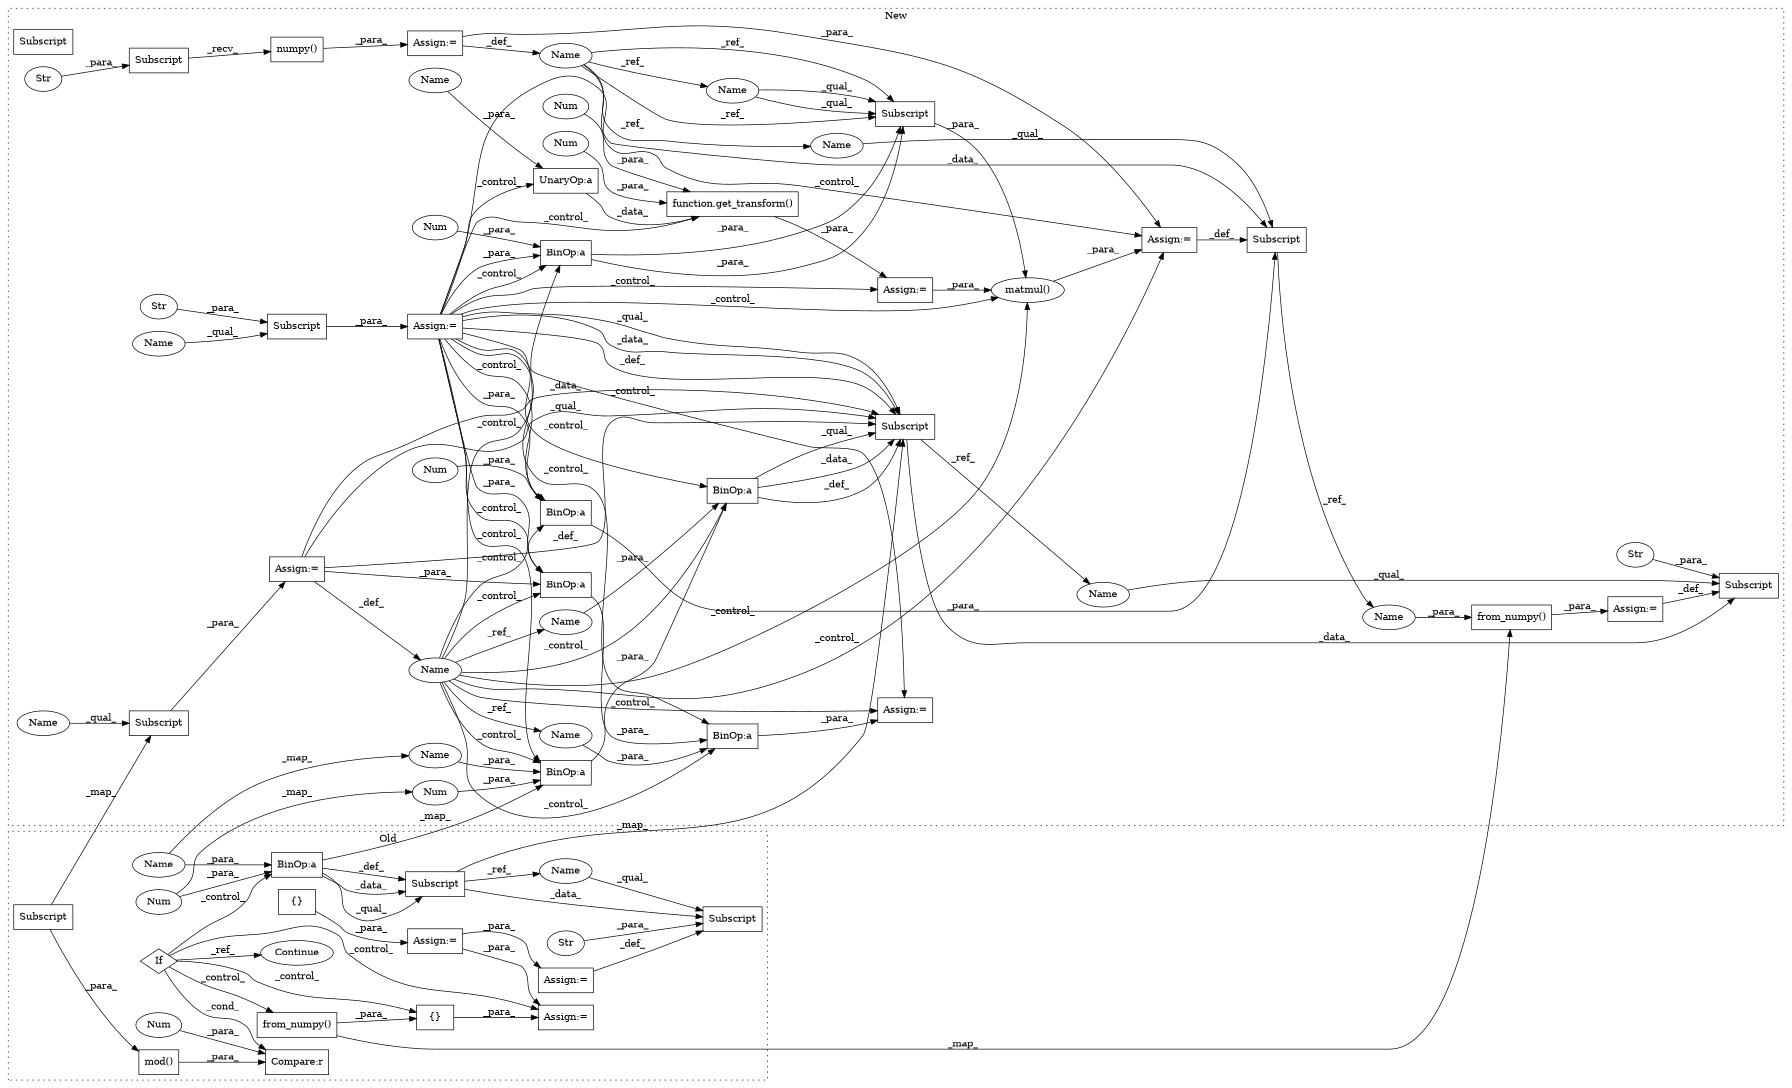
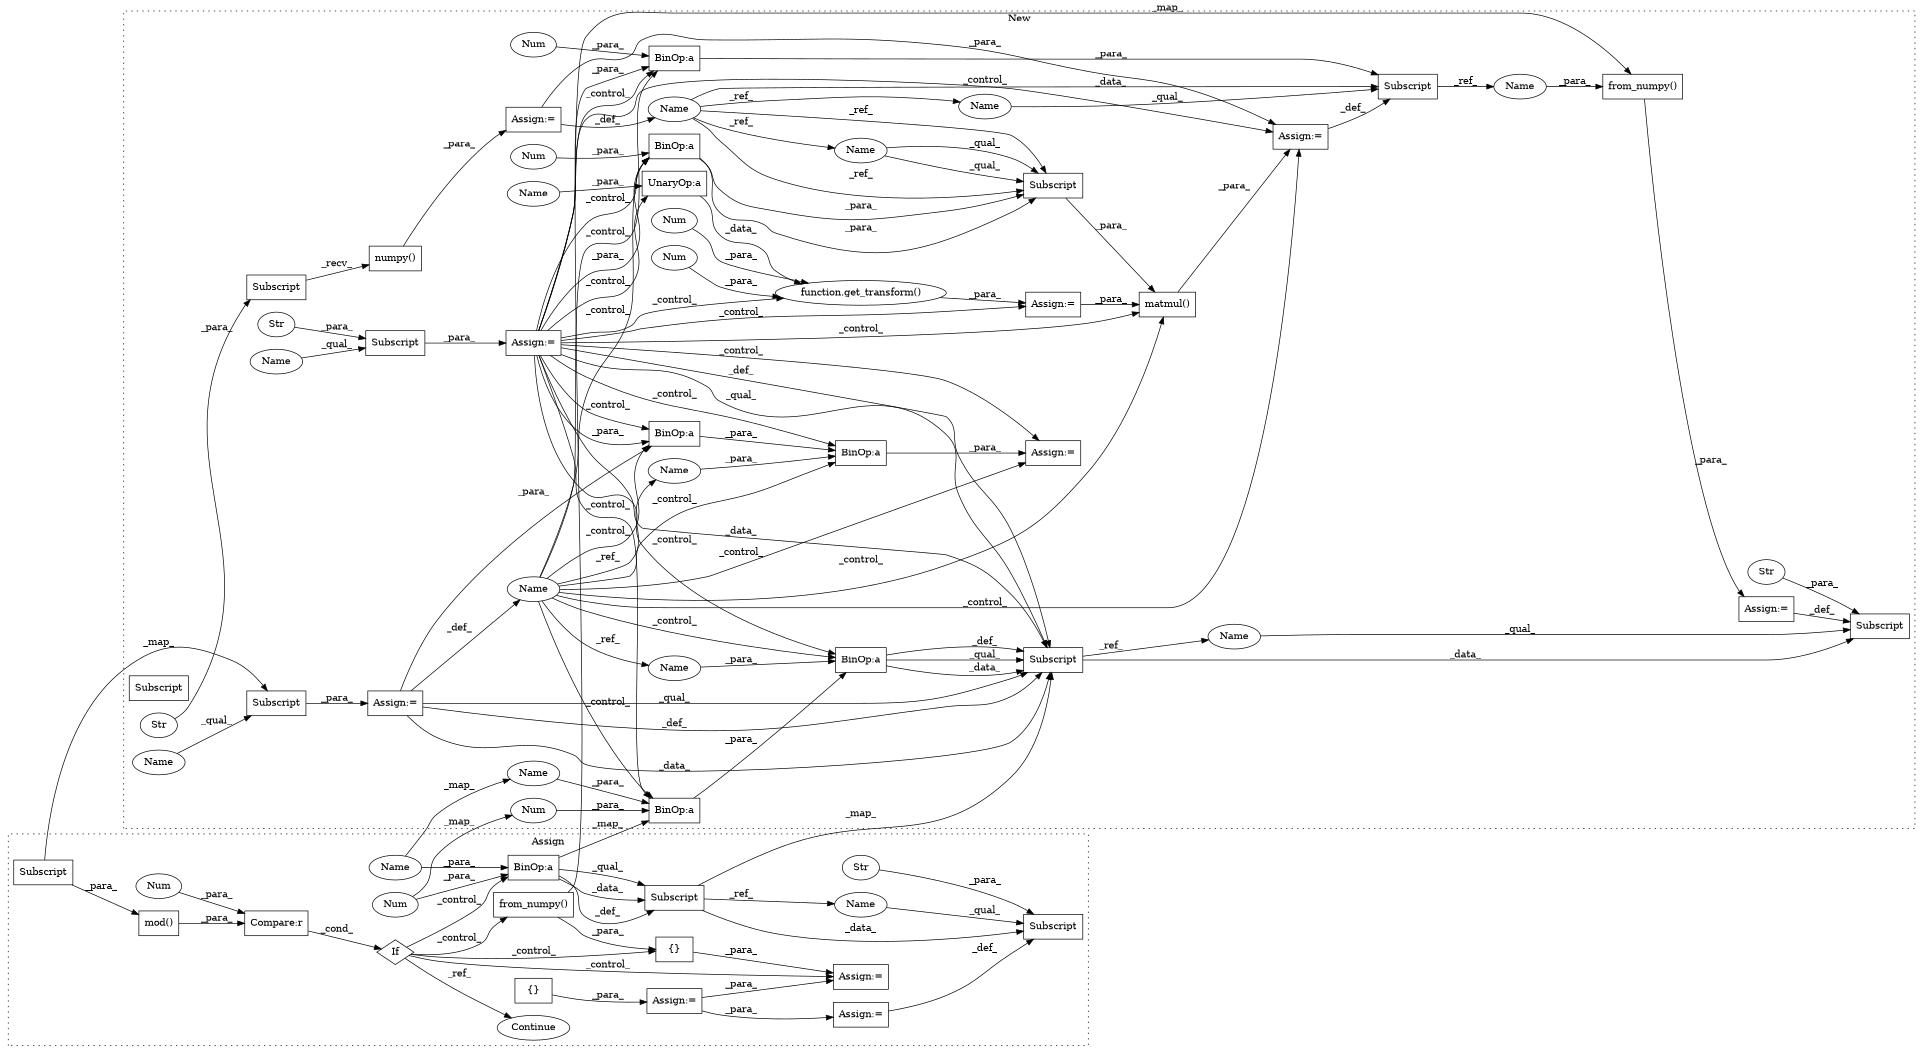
(733, 204) -> (861, 293)
(1028, 290) -> (1167, 305)
(388, 839) -> (548, 842)
(208, 1016) -> (341, 939)
